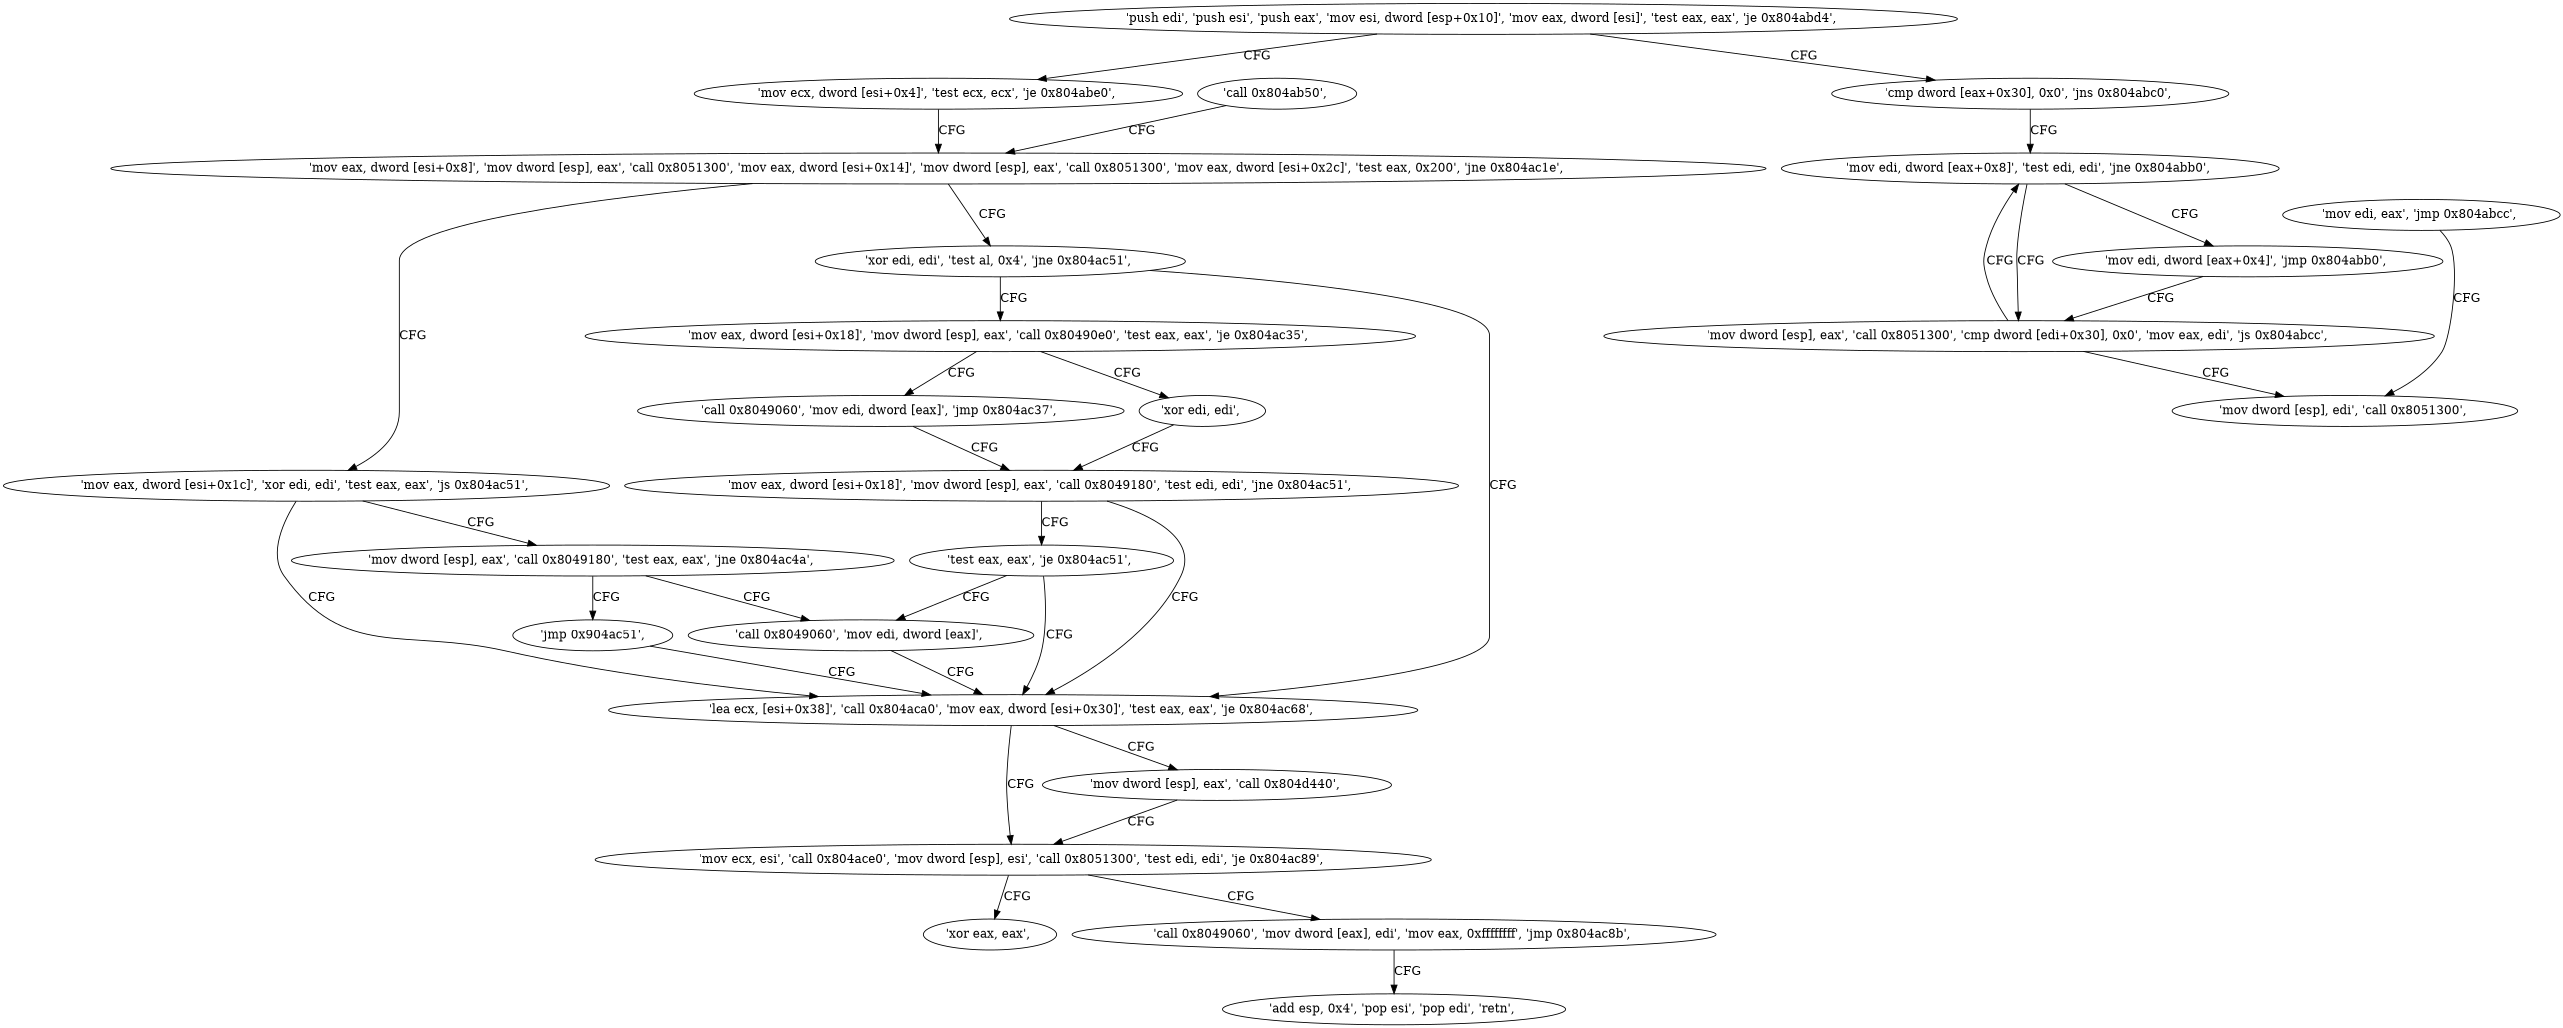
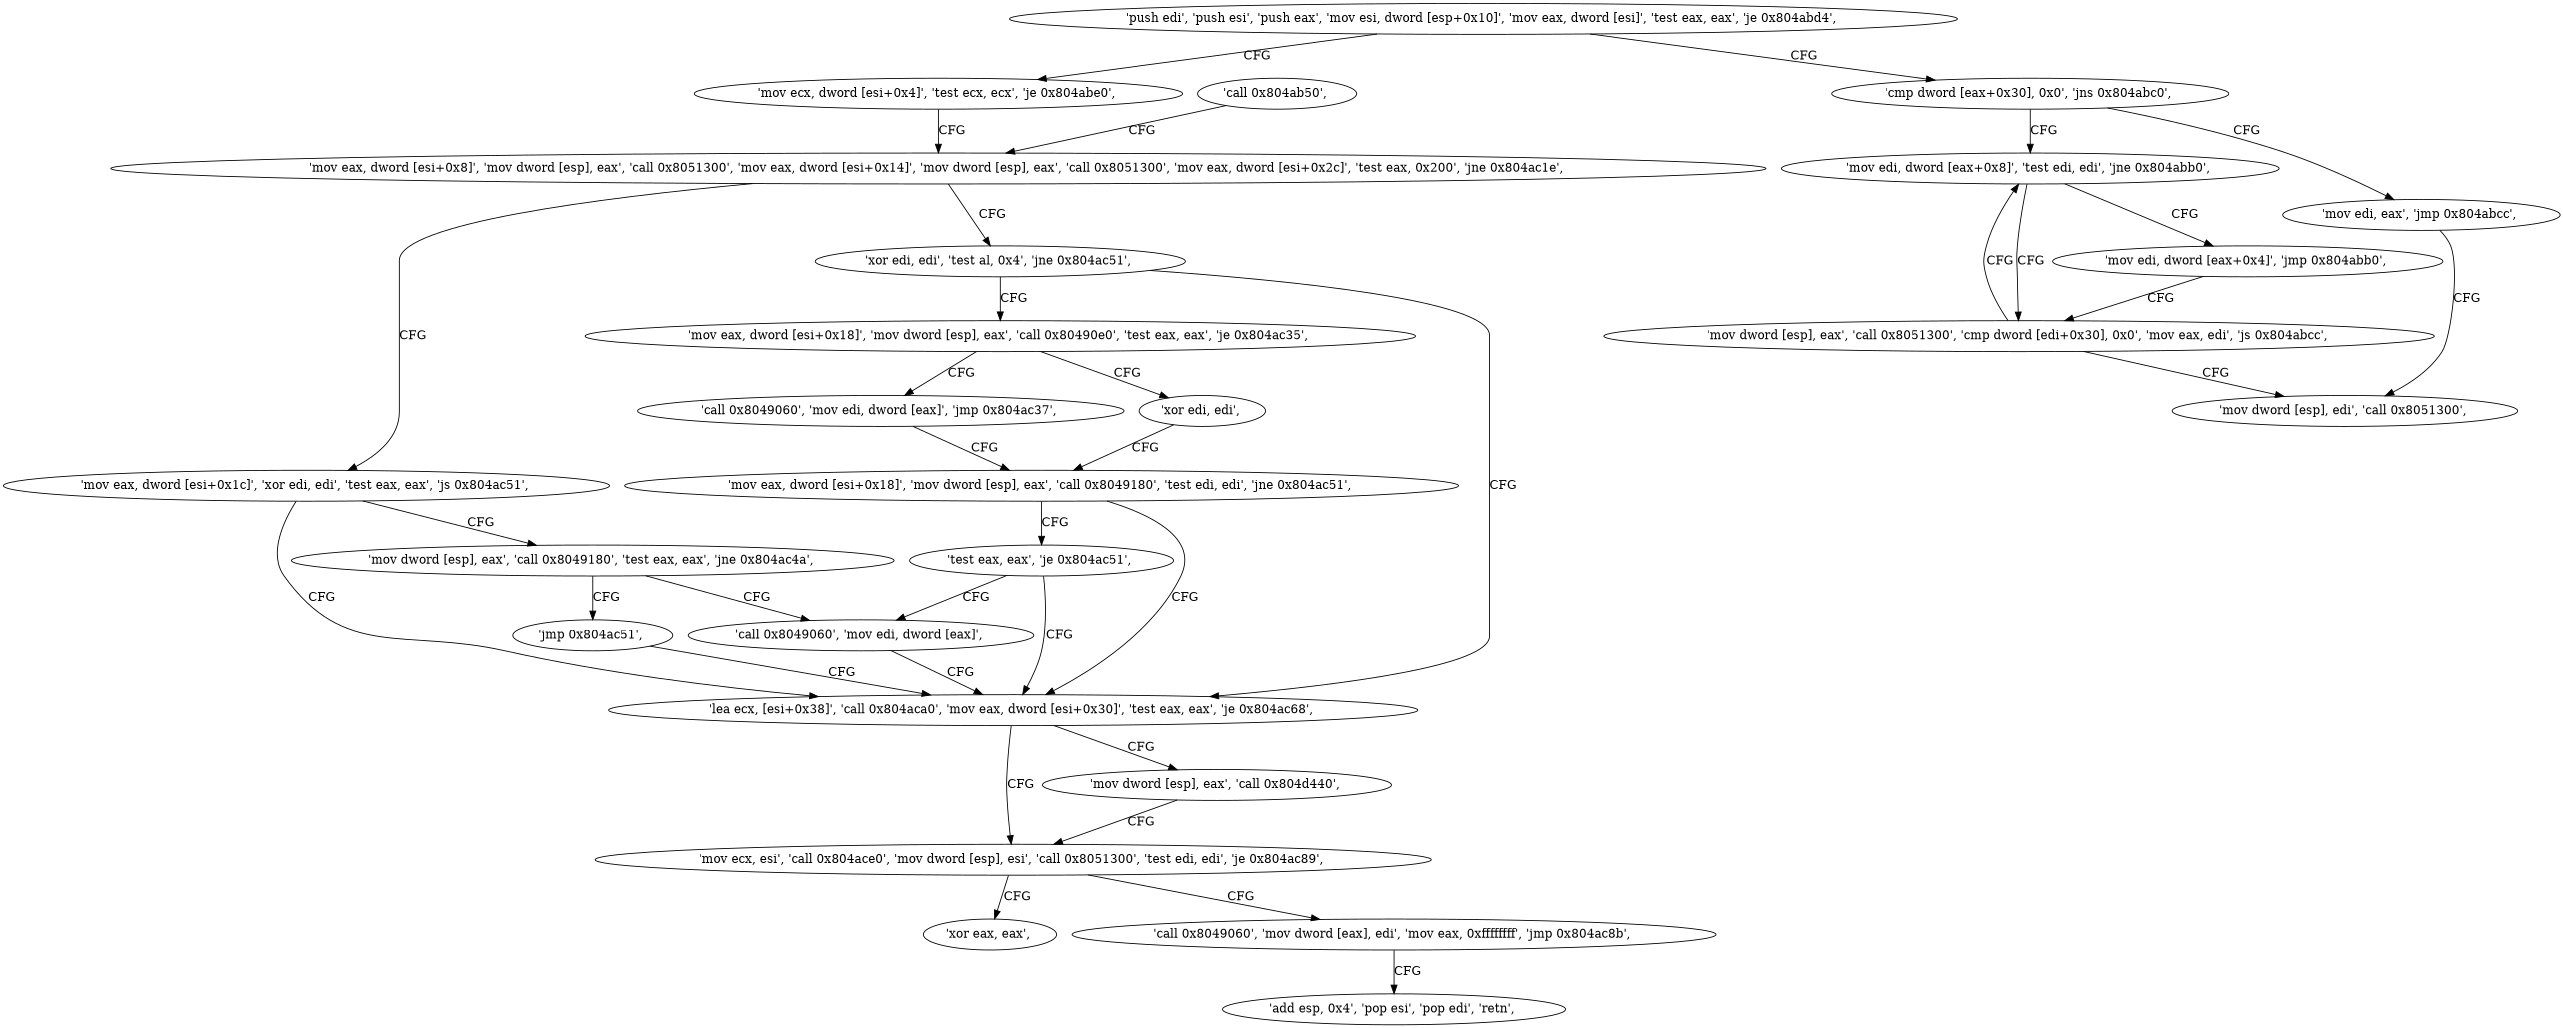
none -> (2250, 142)
(593, 635) -> (593, 635)
